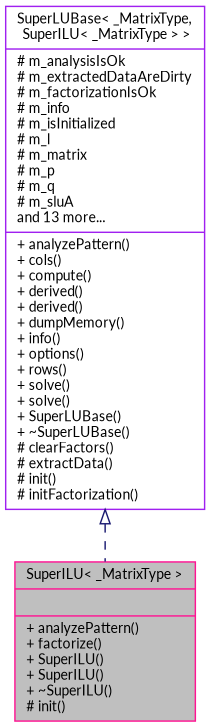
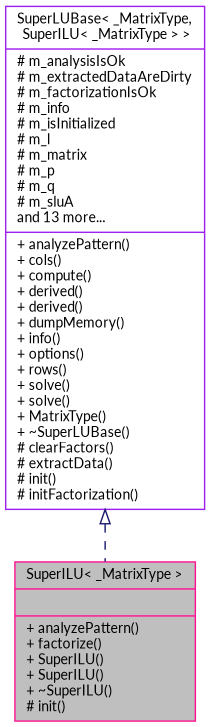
(70, 417) -> (63, 417)
